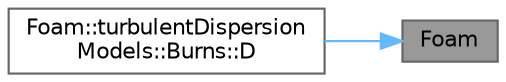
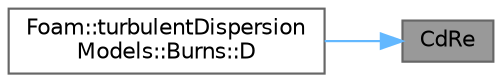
(450, 41) -> (448, 41)
